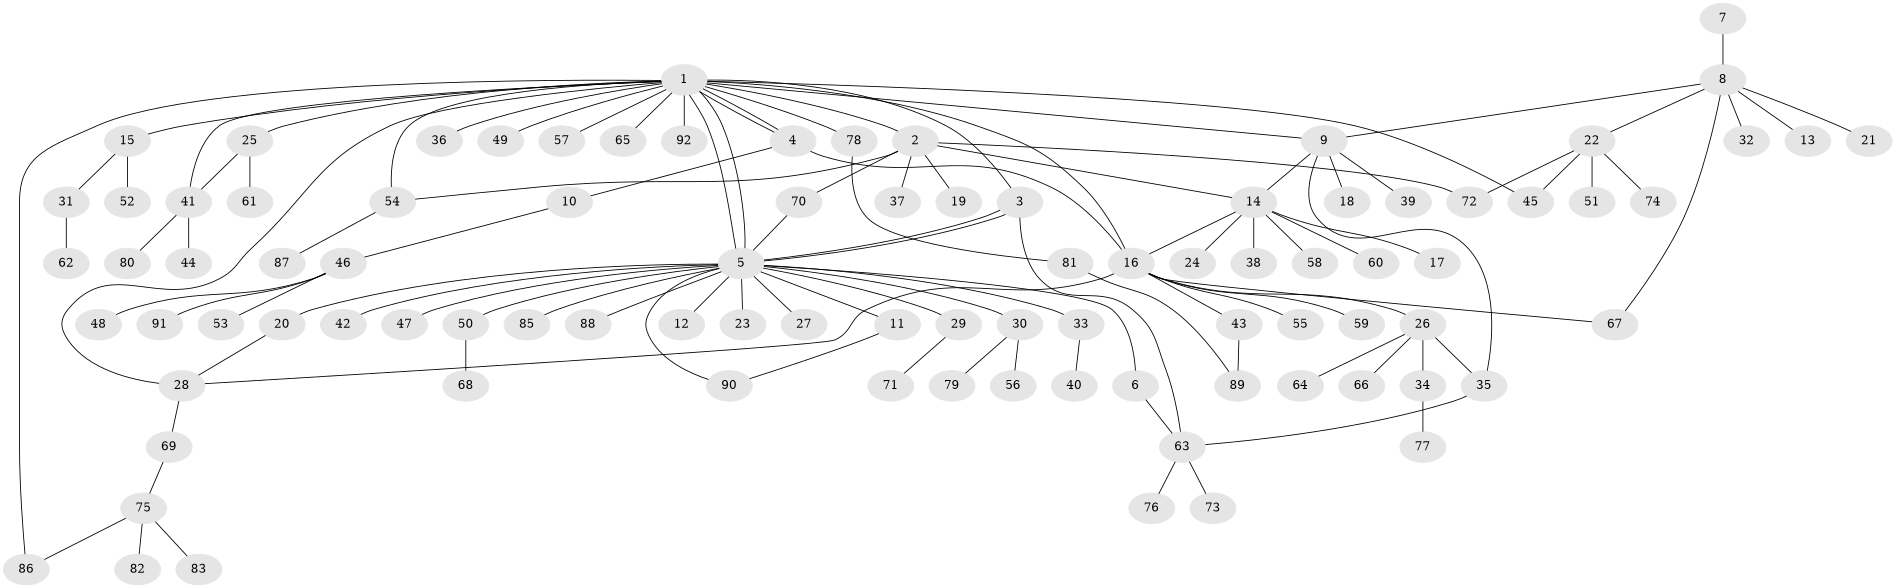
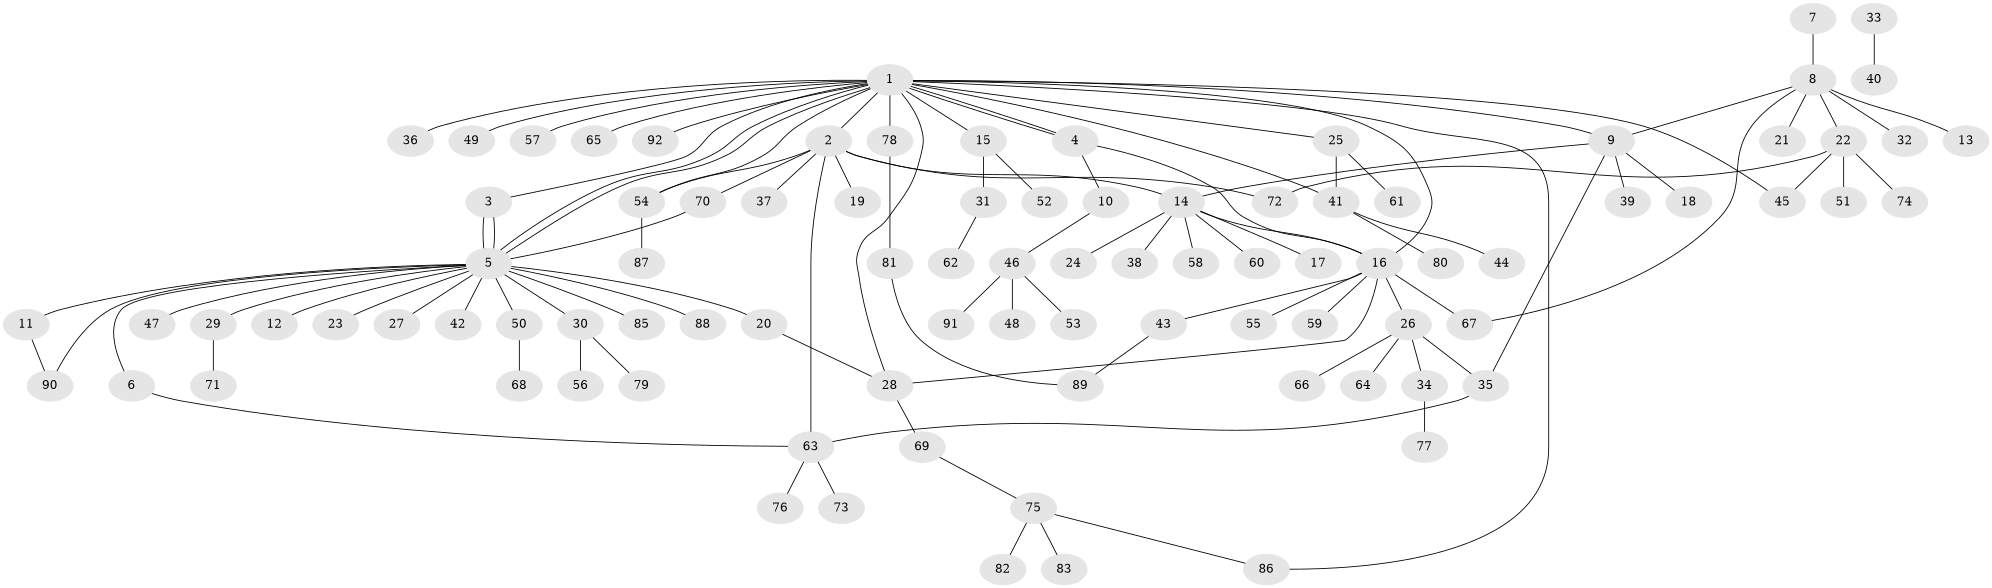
(991, 294) -> none
(1119, 301) -> (811, 293)
